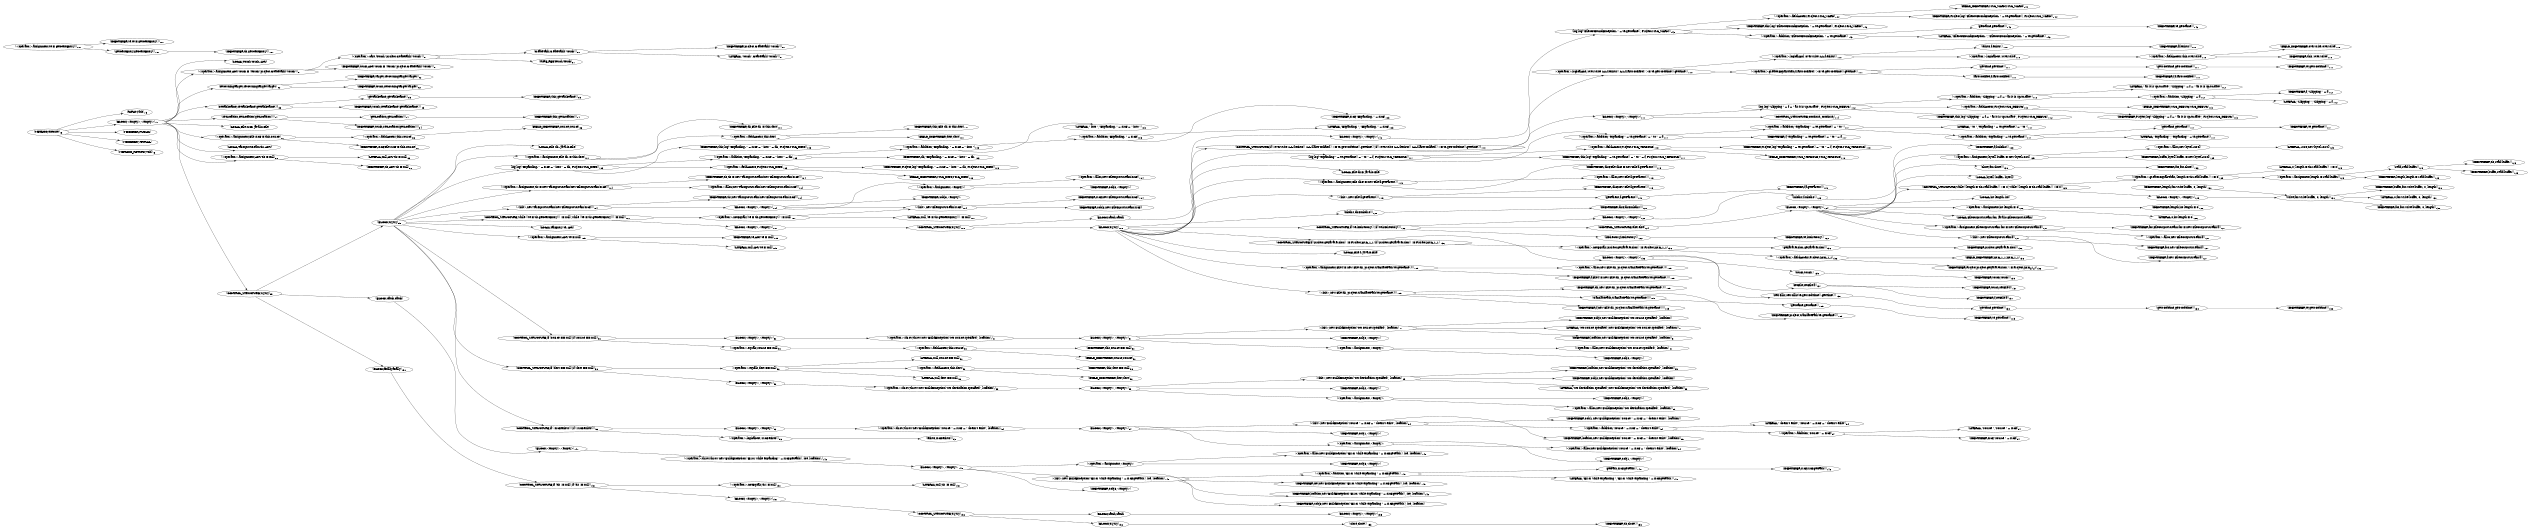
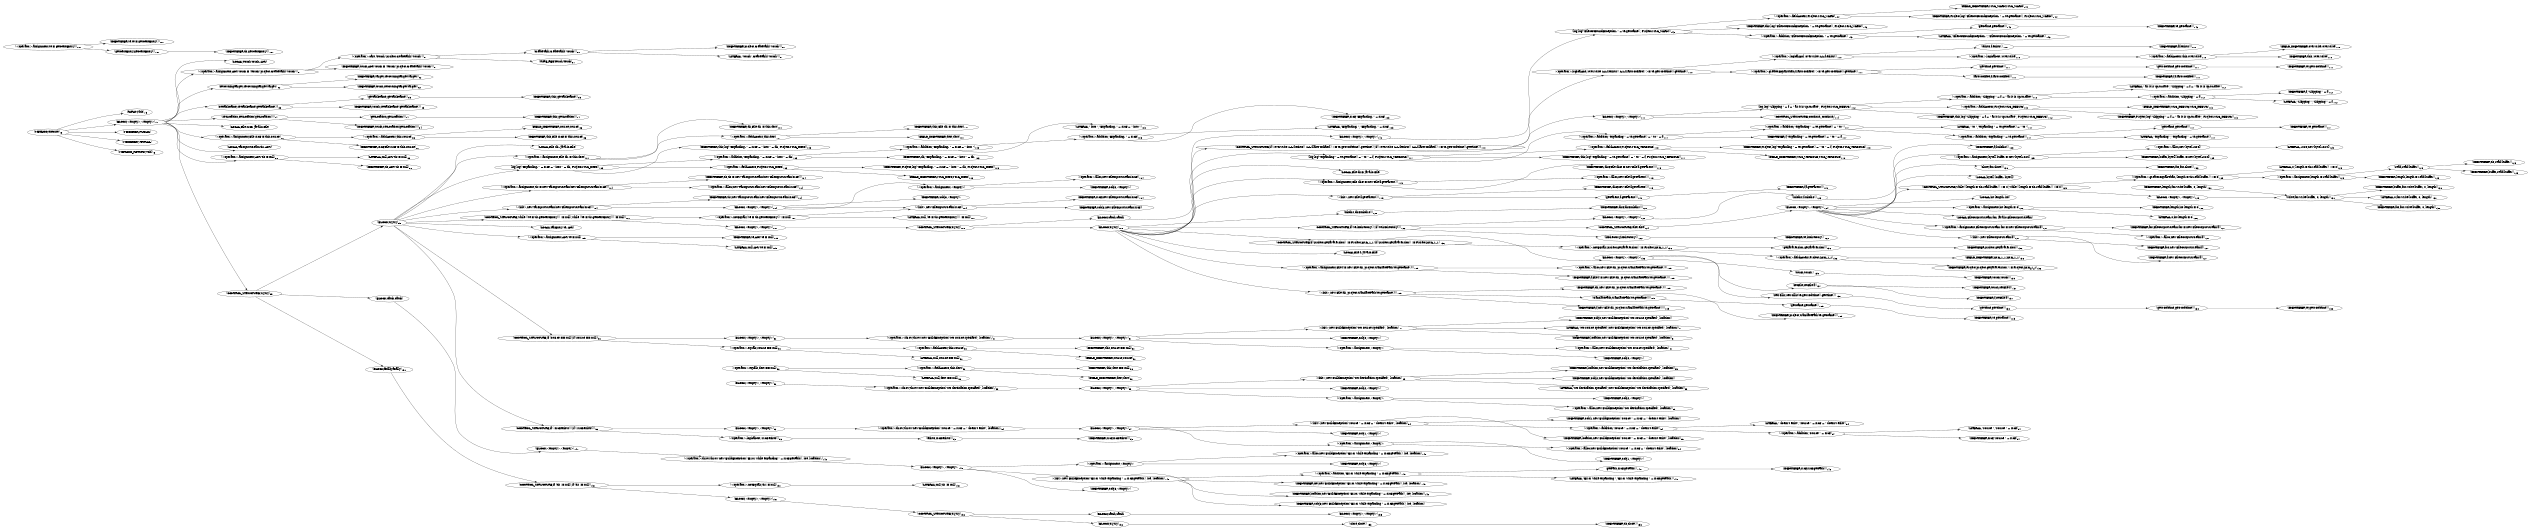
none -> (557, 137)
(849, 363) -> (849, 353)
(557, 368) -> none
none -> (1111, 439)
